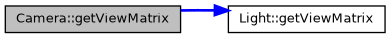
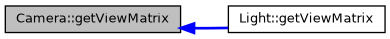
(198, 10) -> (211, 28)
